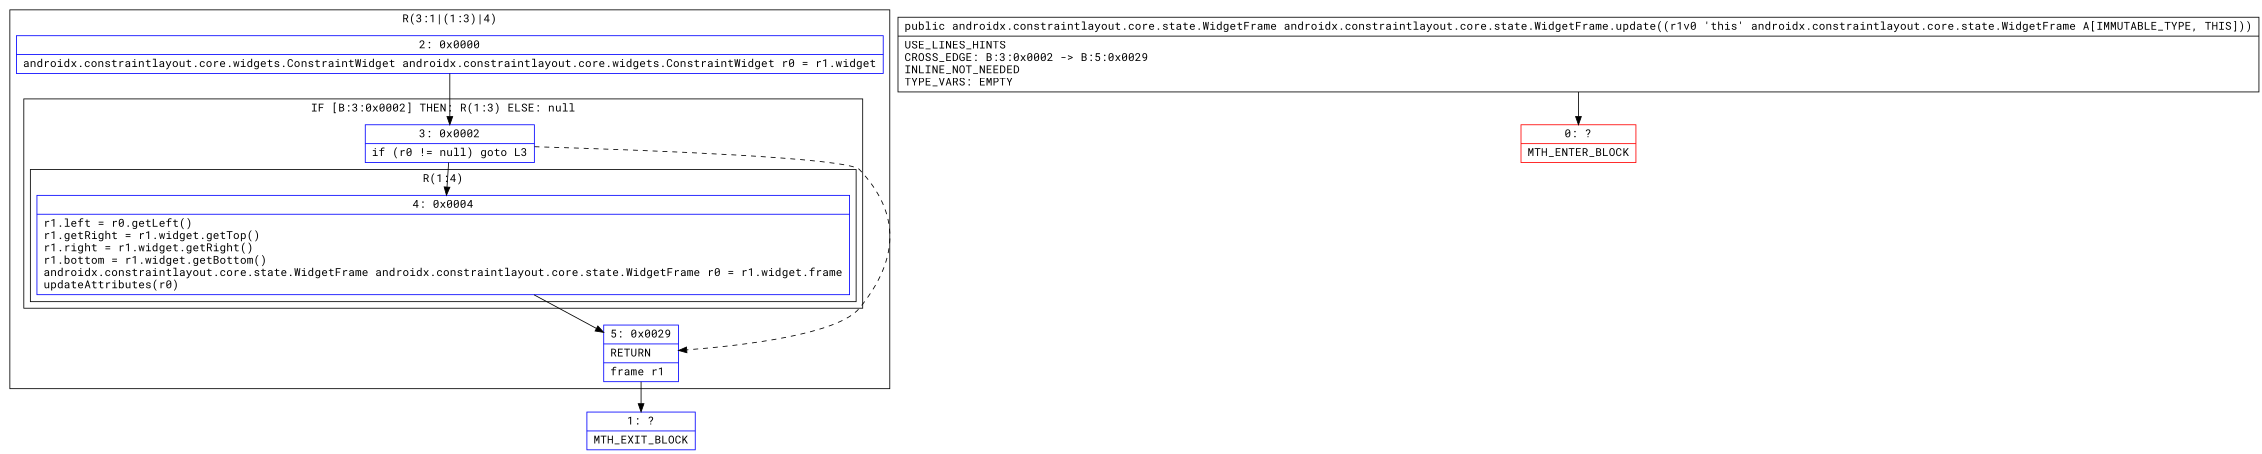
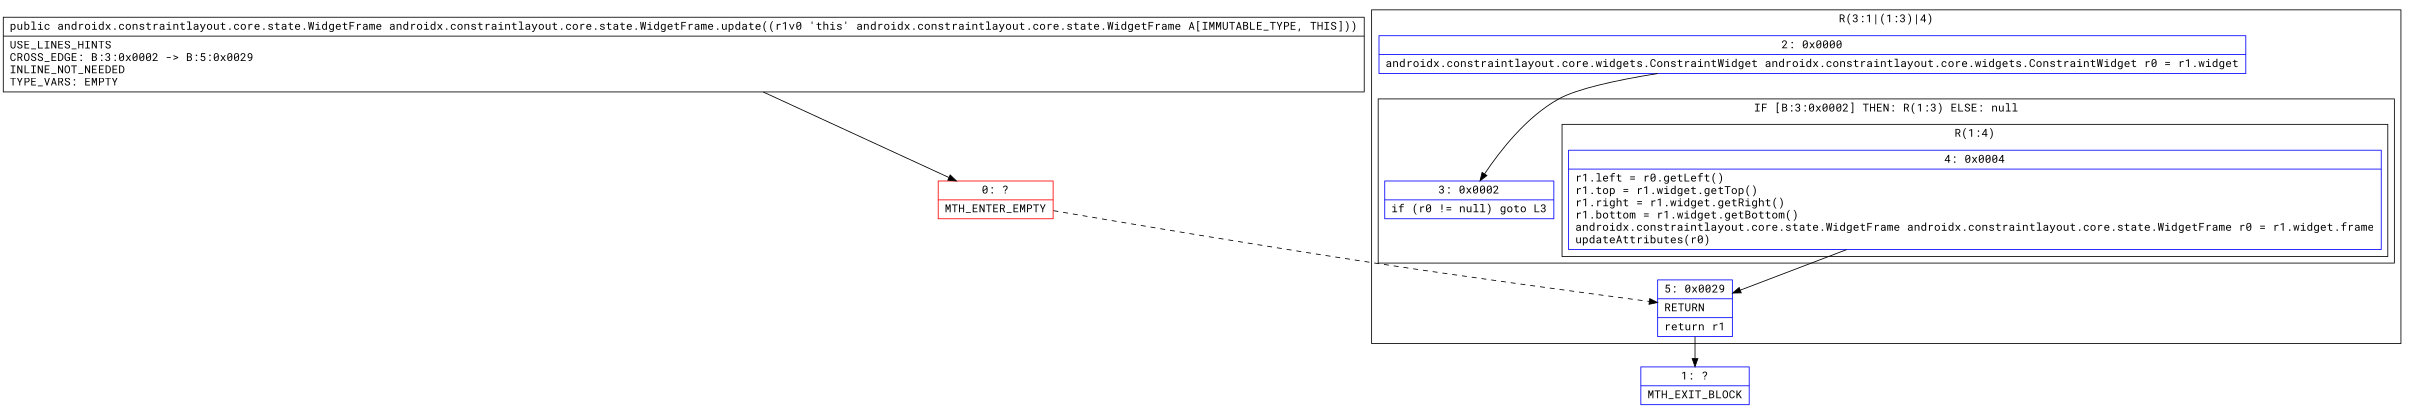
(1578, 153) -> (996, 209)
(448, 175) -> none
(873, 186) -> (1351, 259)
(152, 236) -> (1667, 190)
(638, 372) -> (1695, 327)
